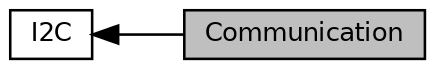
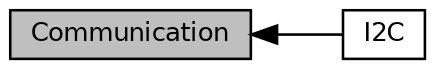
(151, 35) -> (310, 35)
